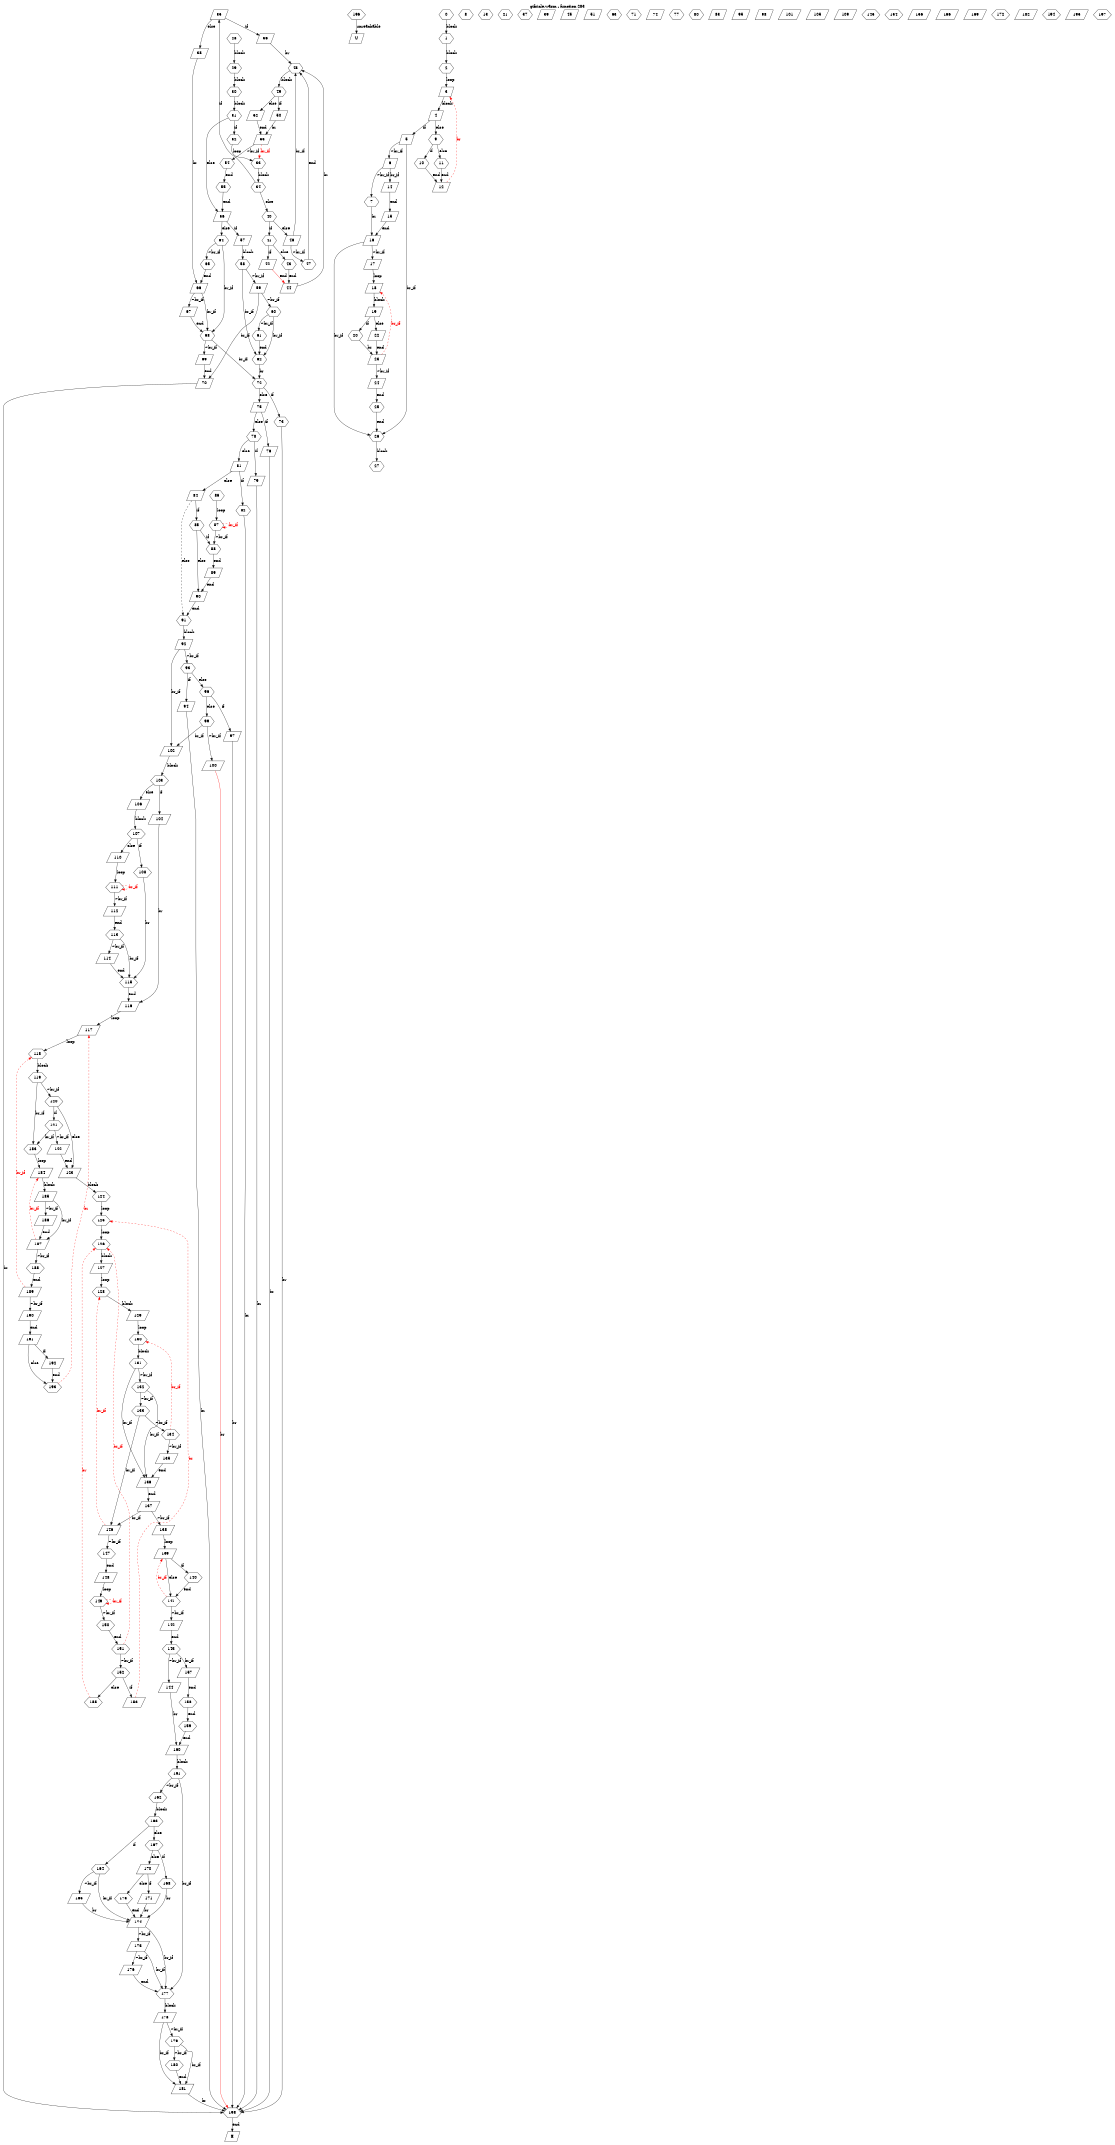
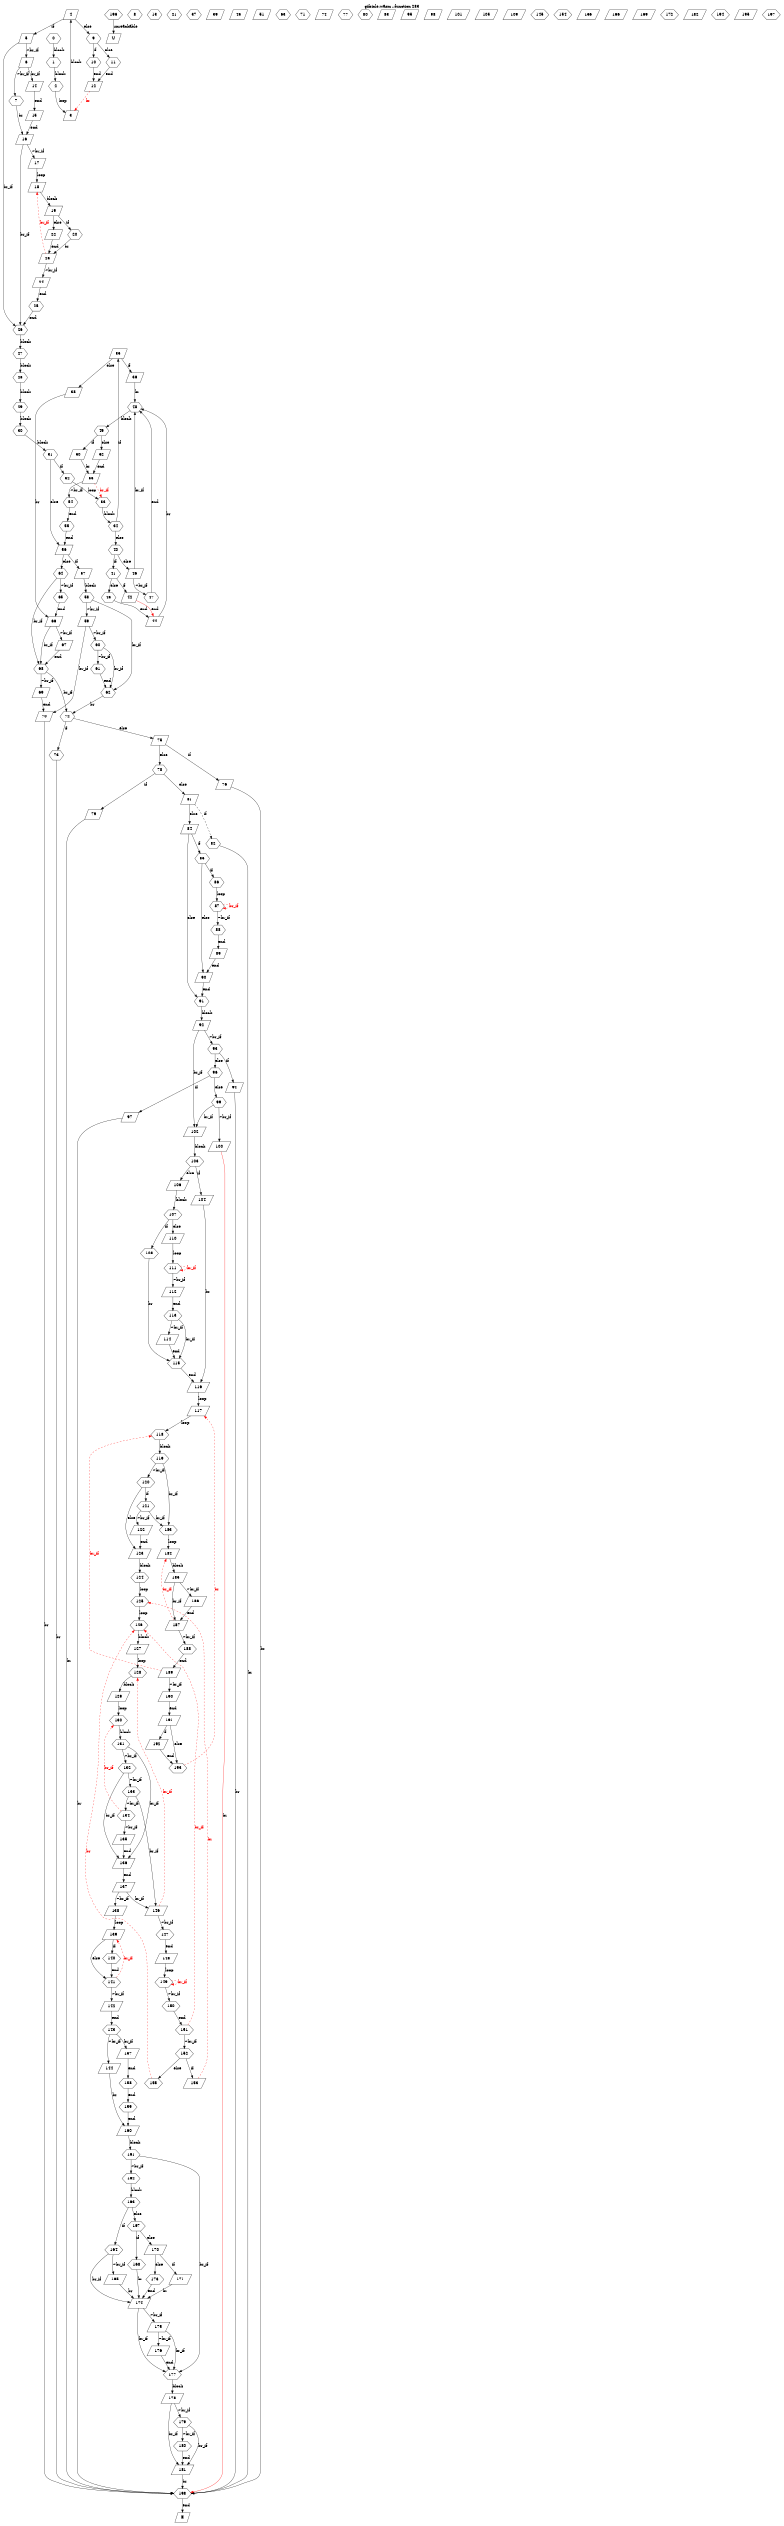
none -> (20, 364)
(241, 487) -> (204, 820)
(204, 536) -> (209, 869)
(182, 556) -> (187, 916)
